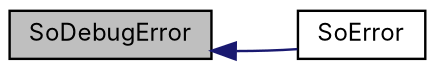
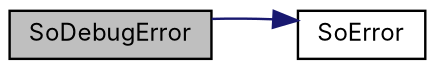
(267, 51) -> (242, 19)
